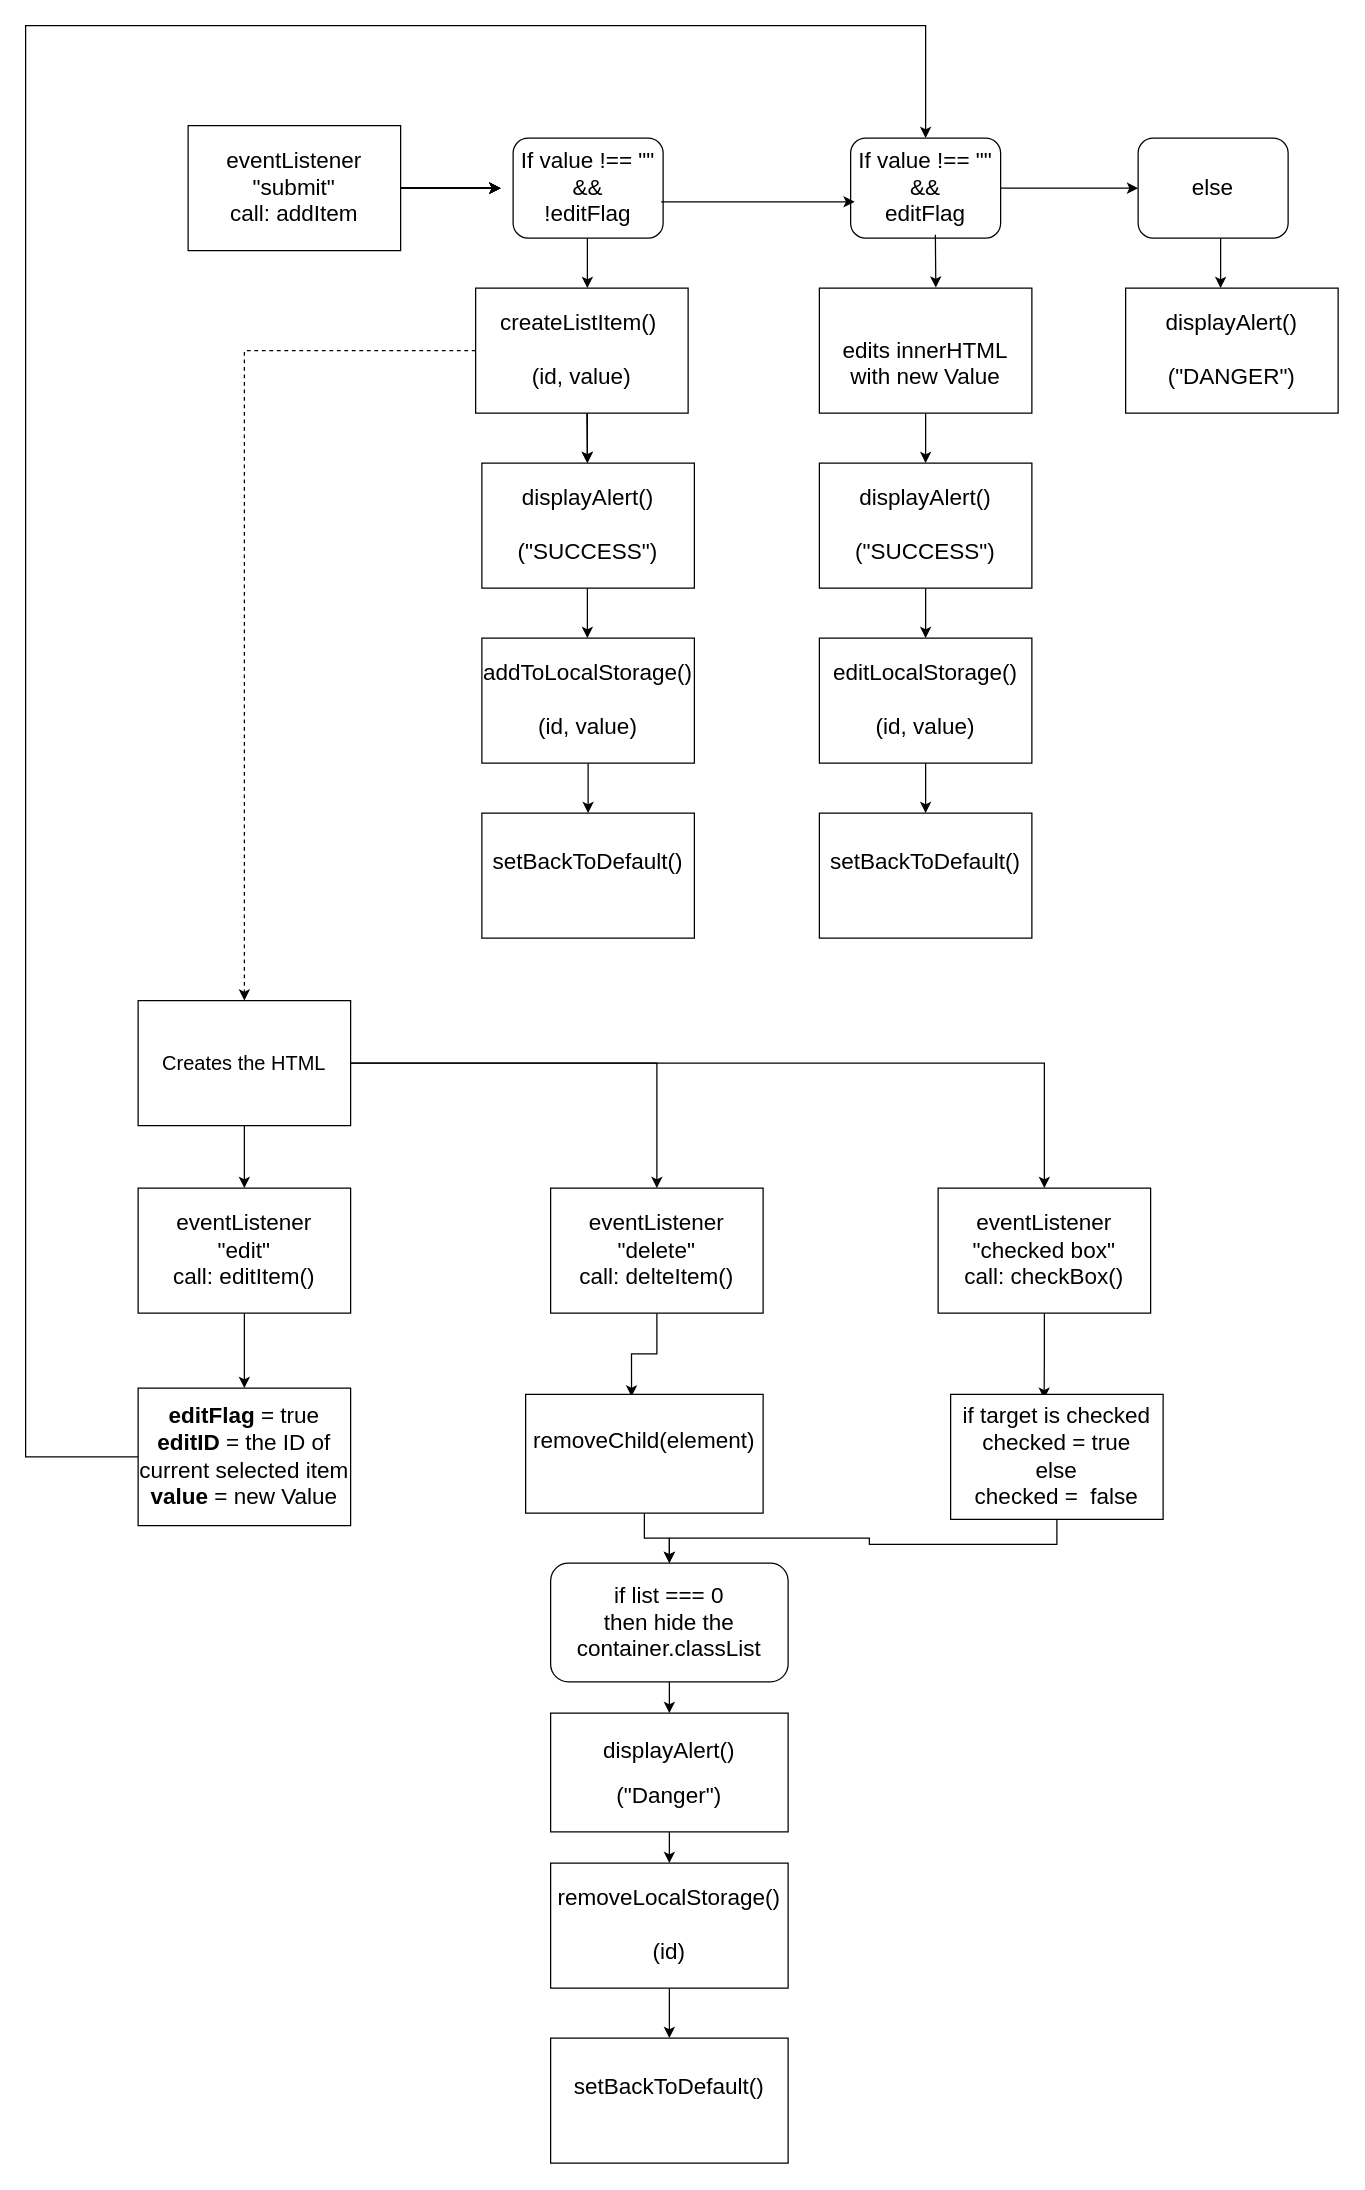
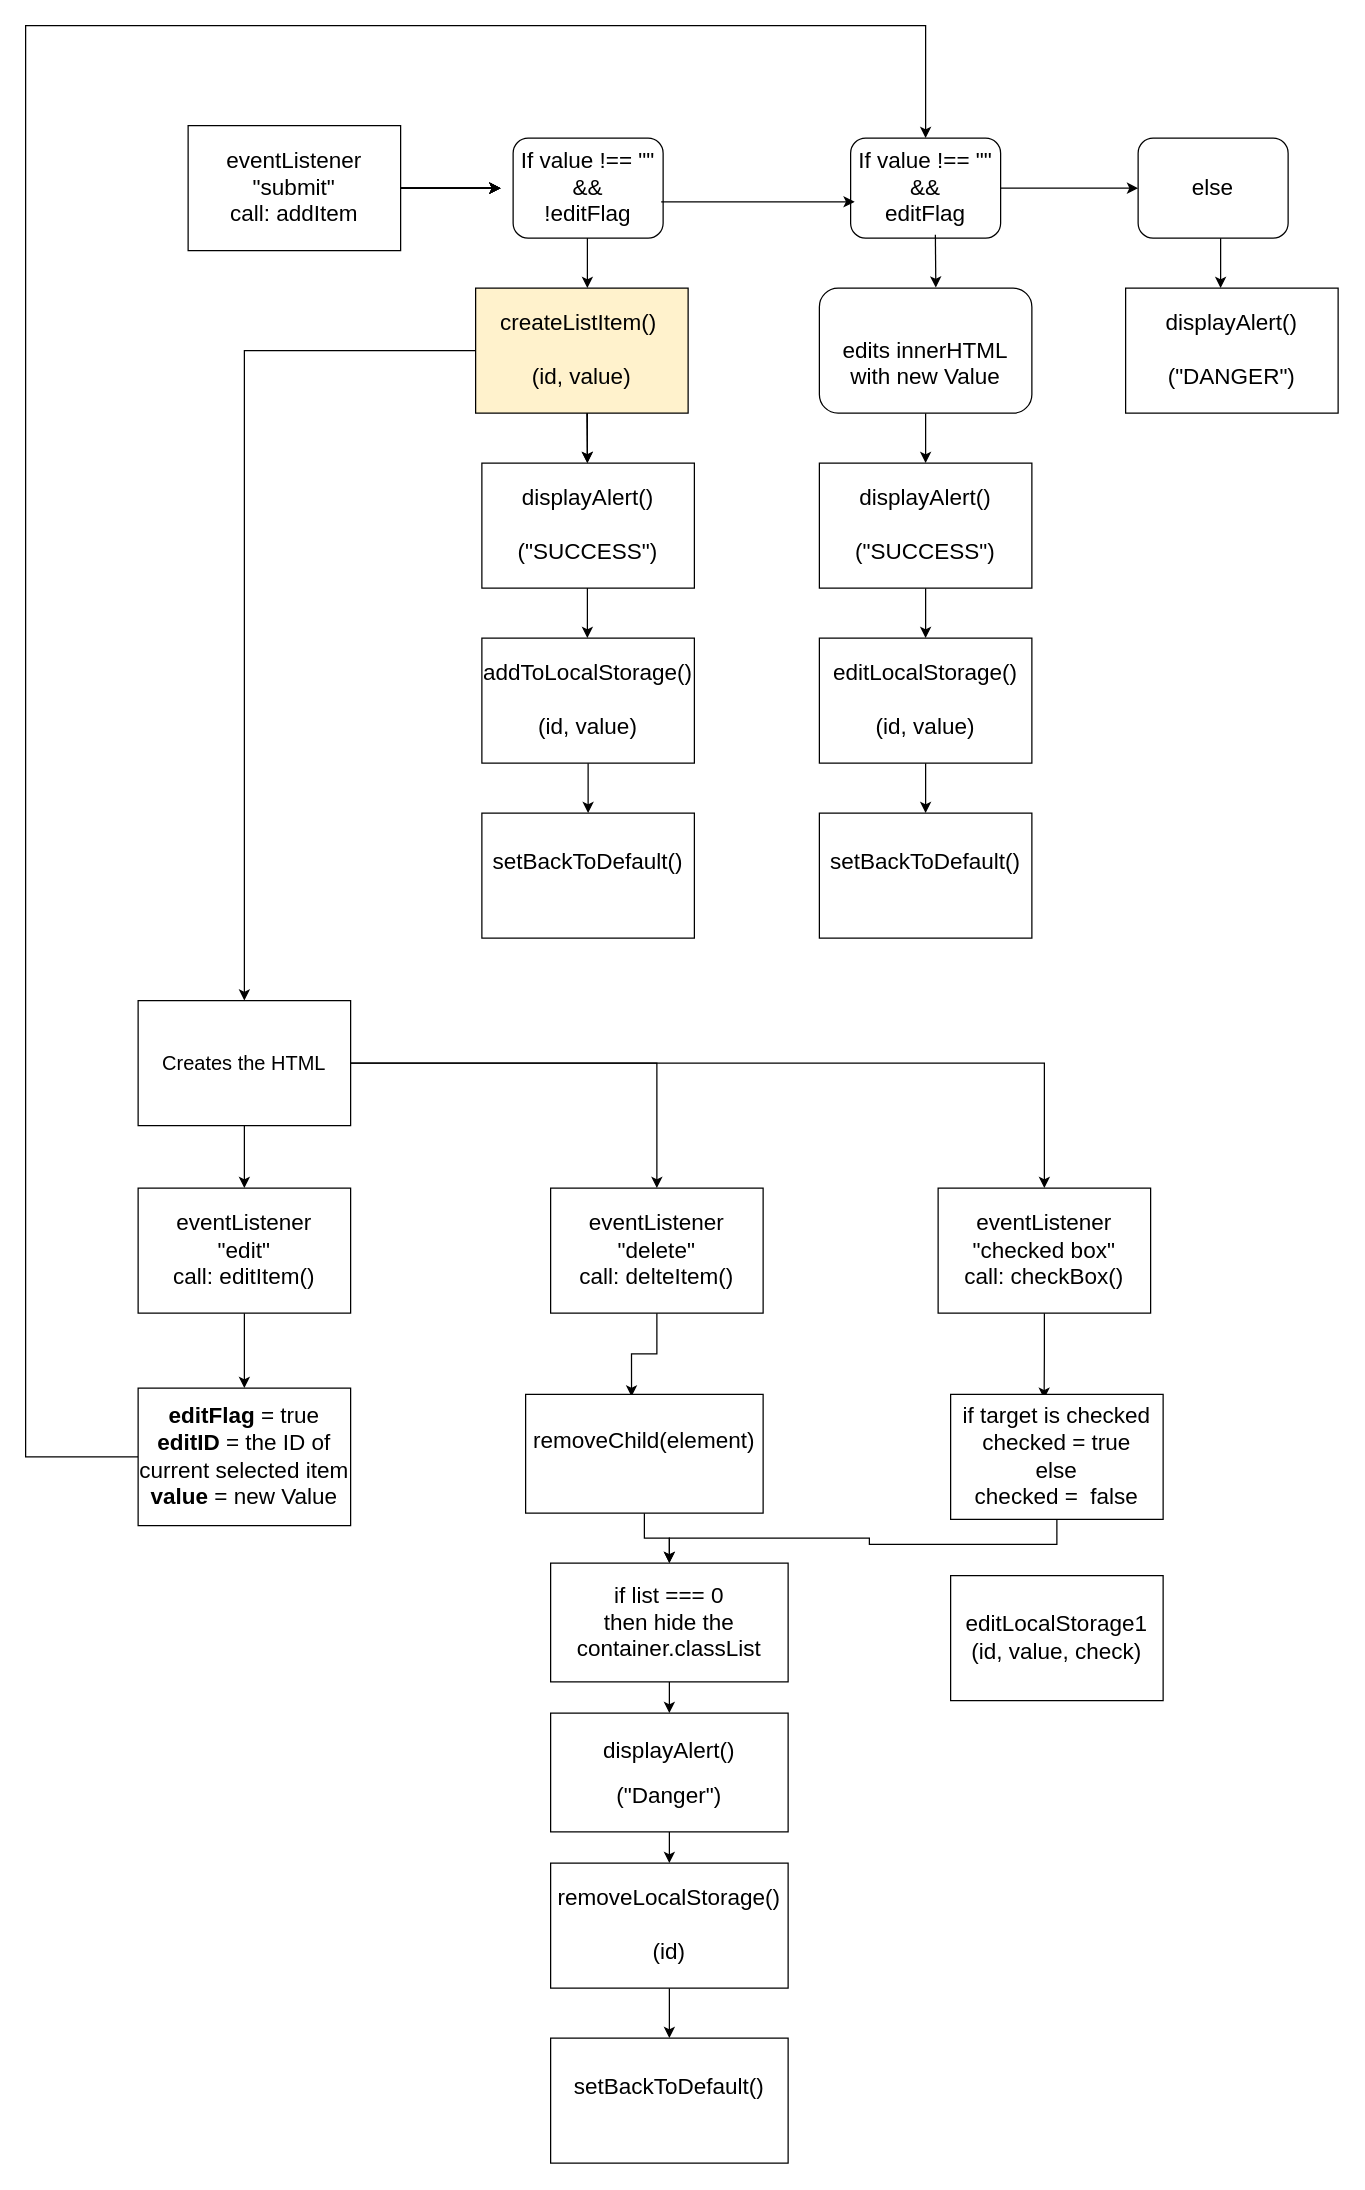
(582, 351) -> (582, 351)
(926, 351) -> (926, 351)
(244, 556) -> (244, 556)
(669, 1623) -> (669, 1623)
none -> (1057, 1638)
